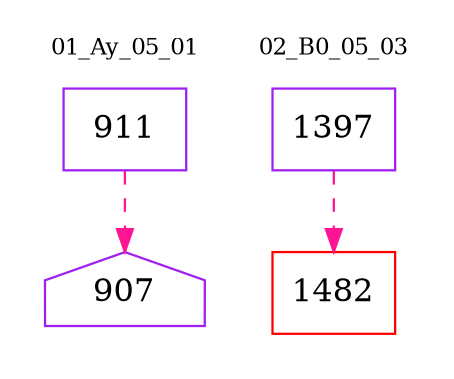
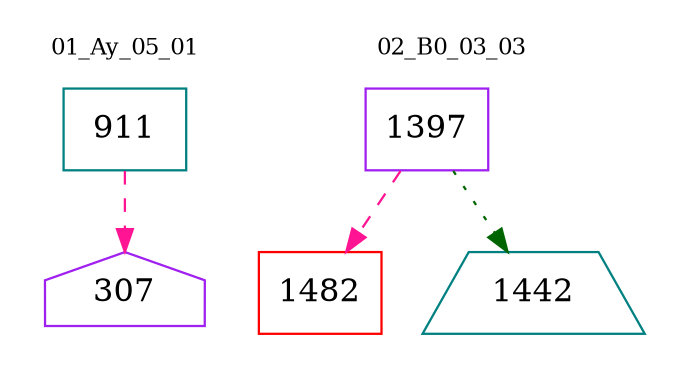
(334, 49) -> (452, 49)
(125, 129) -> (125, 129)
(125, 293) -> (125, 293)
none -> (534, 293)
